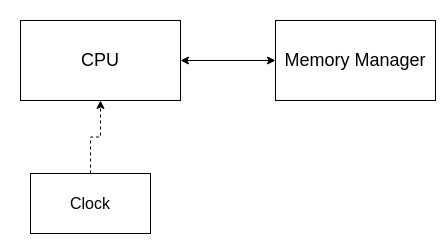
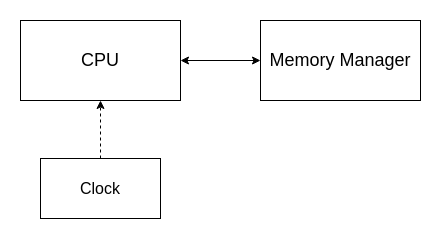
(356, 61) -> (341, 61)
(91, 204) -> (101, 189)
